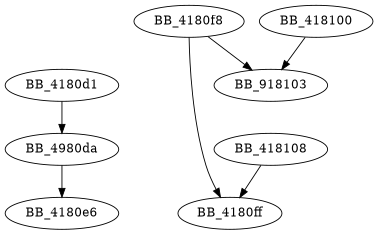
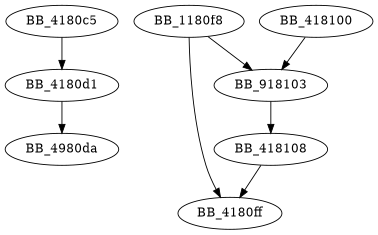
none -> (62, 21)
(189, 21) -> (189, 21)
none -> (271, 113)
(62, 213) -> none
